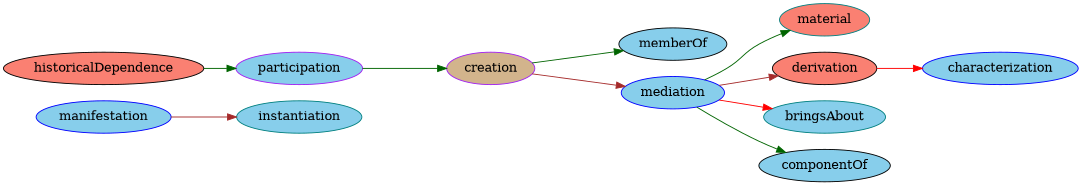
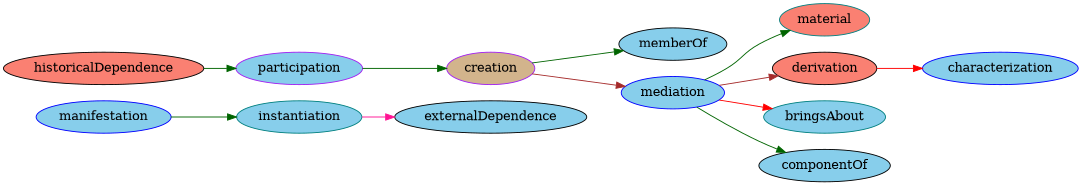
(199, 117) -> (199, 117)
none -> (491, 117)
